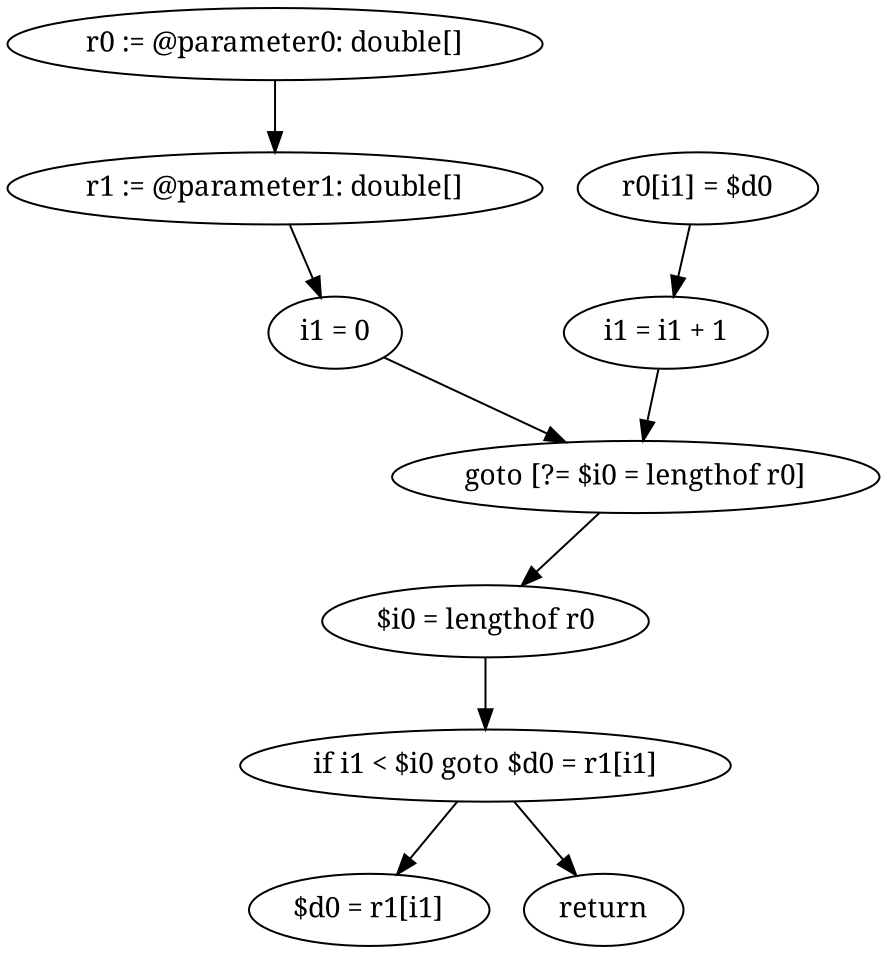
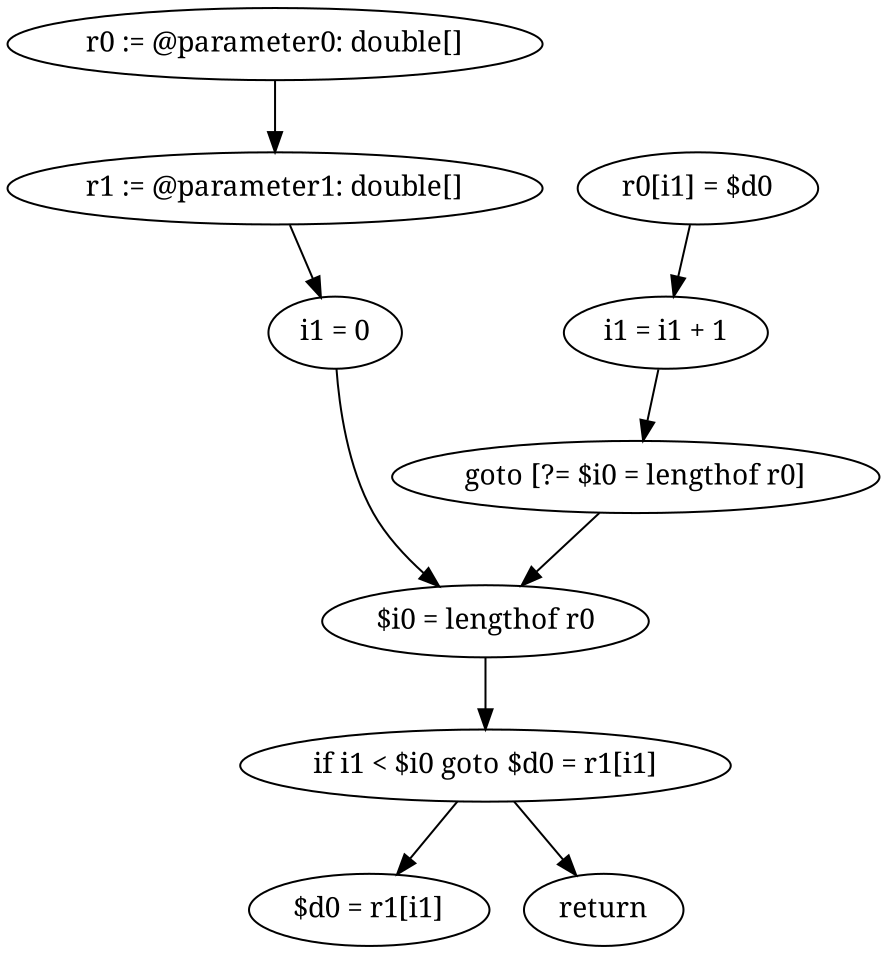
(466, 396) -> (359, 481)
